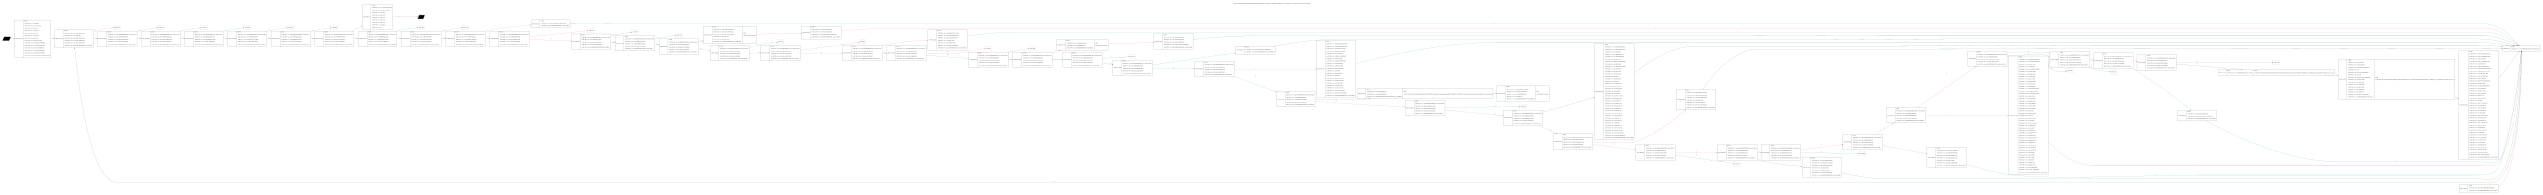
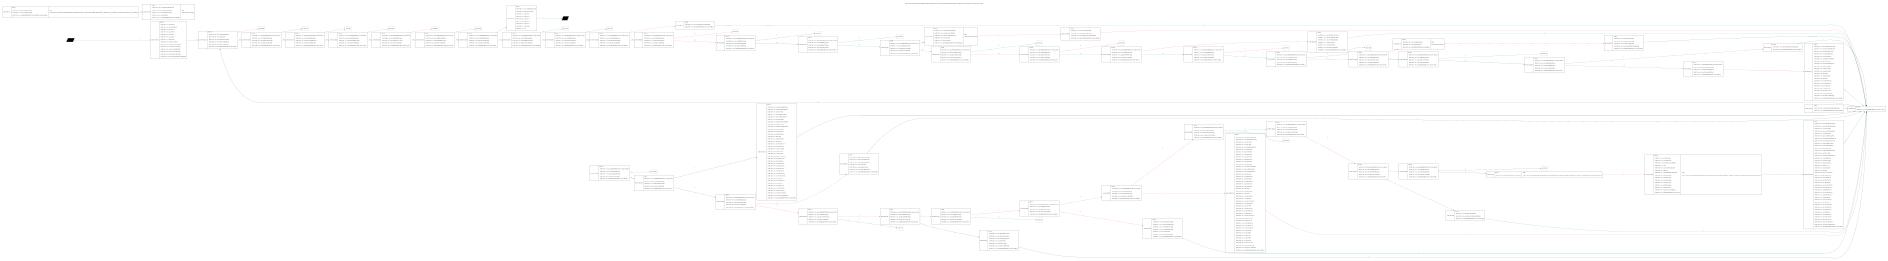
(2113, 72) -> none
(1296, 99) -> none
